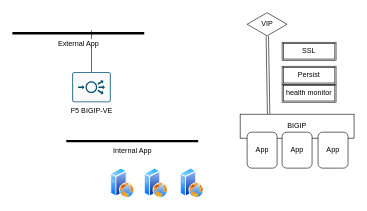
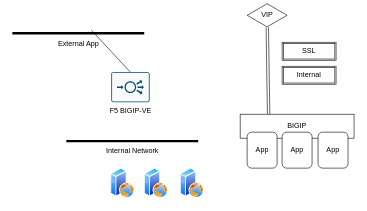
(267, 24) -> (267, 15)
(309, 75) -> (309, 75)
(92, 87) -> (131, 87)
(309, 93) -> none
(133, 152) -> (133, 152)
